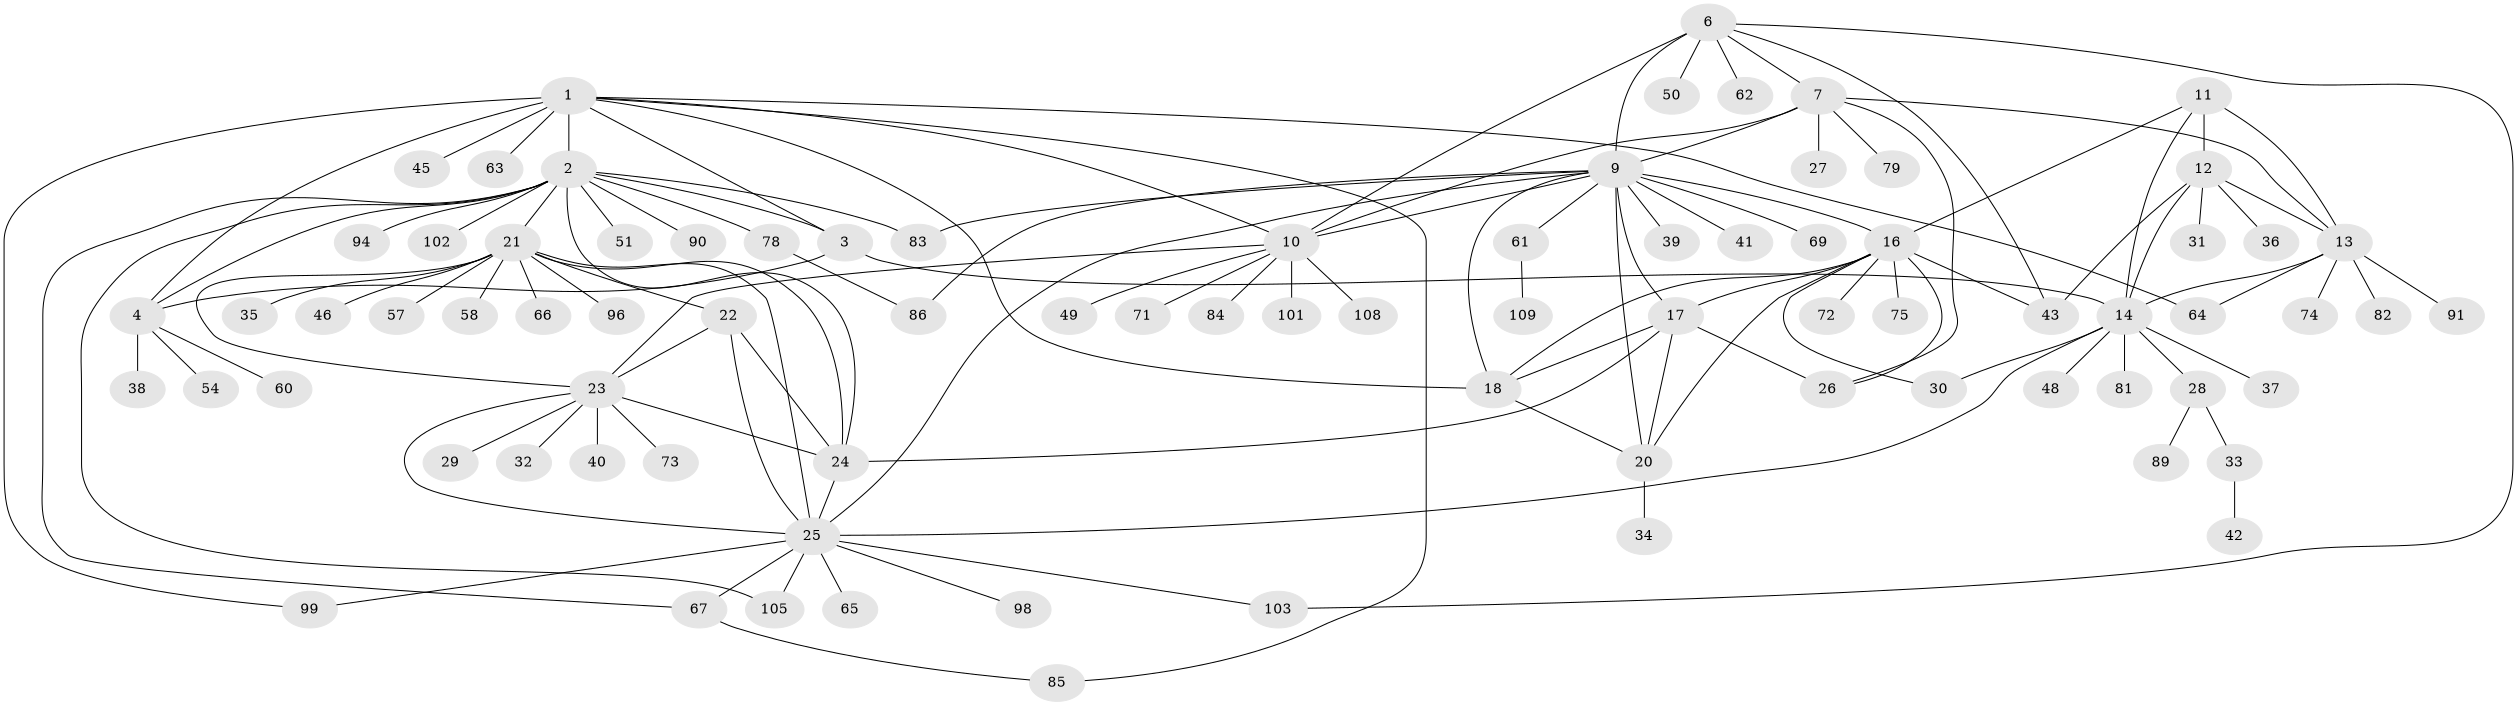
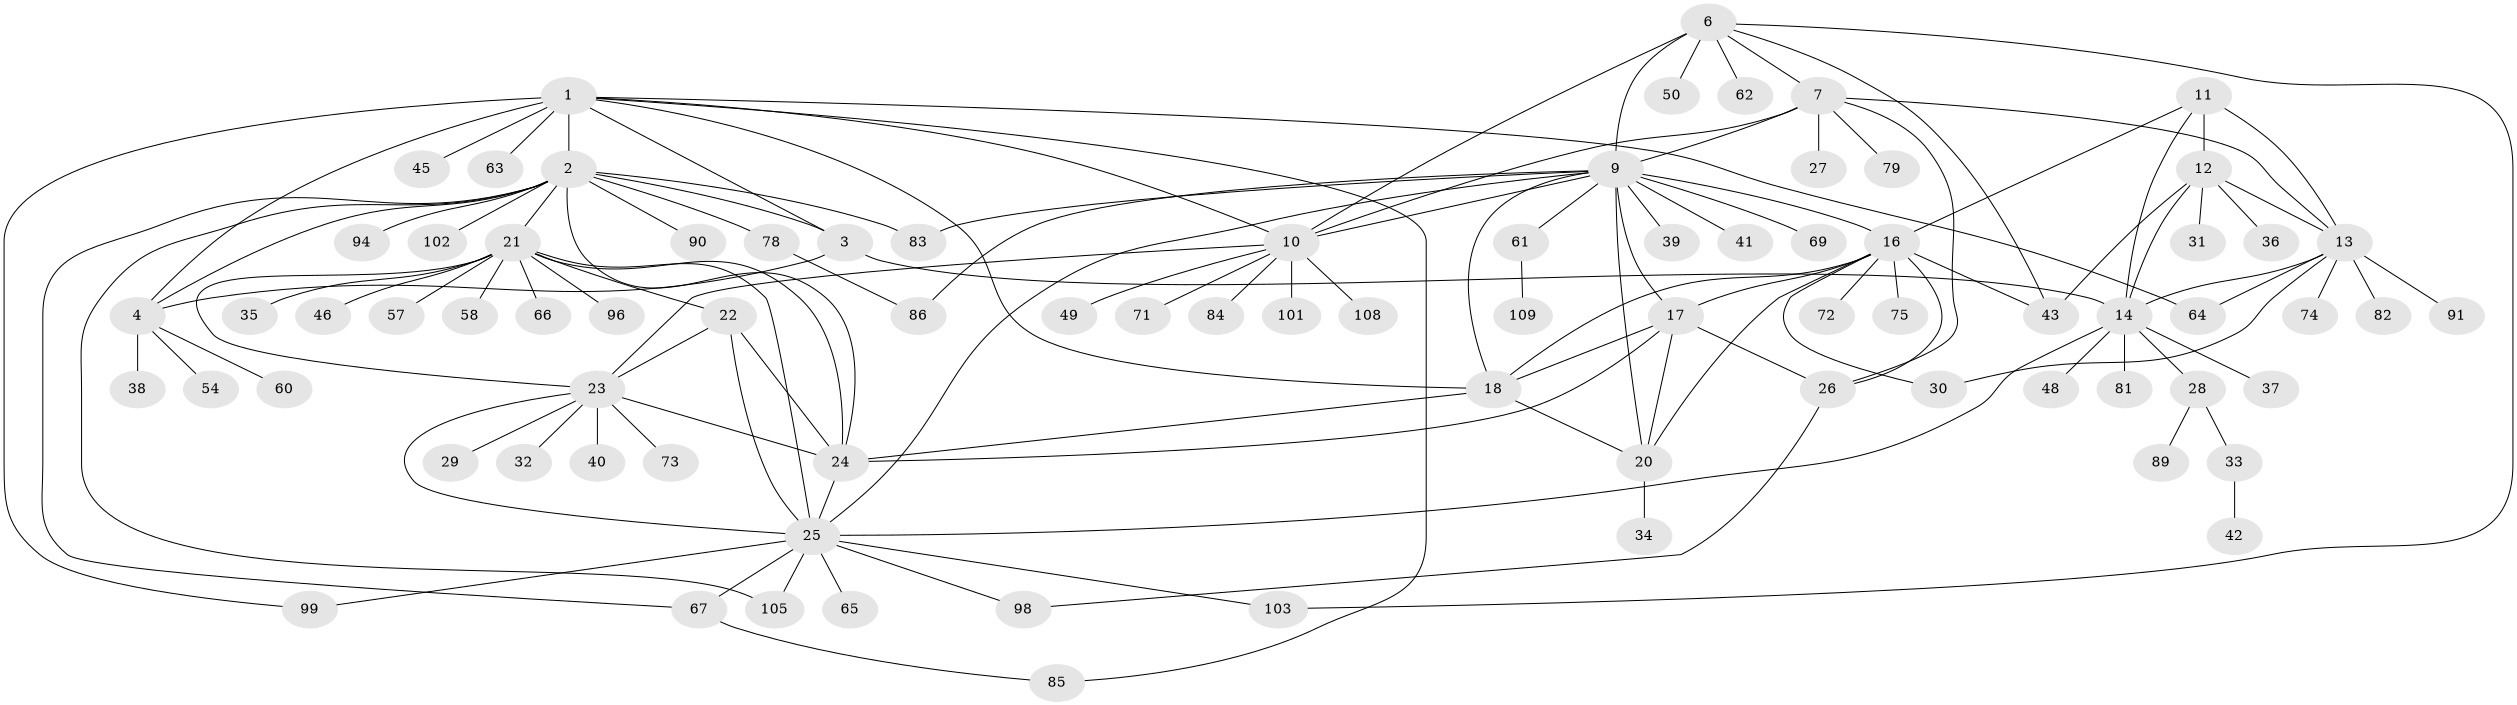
(625, 243) -> none
(2032, 354) -> (2151, 360)
none -> (1167, 426)
none -> (1468, 572)
